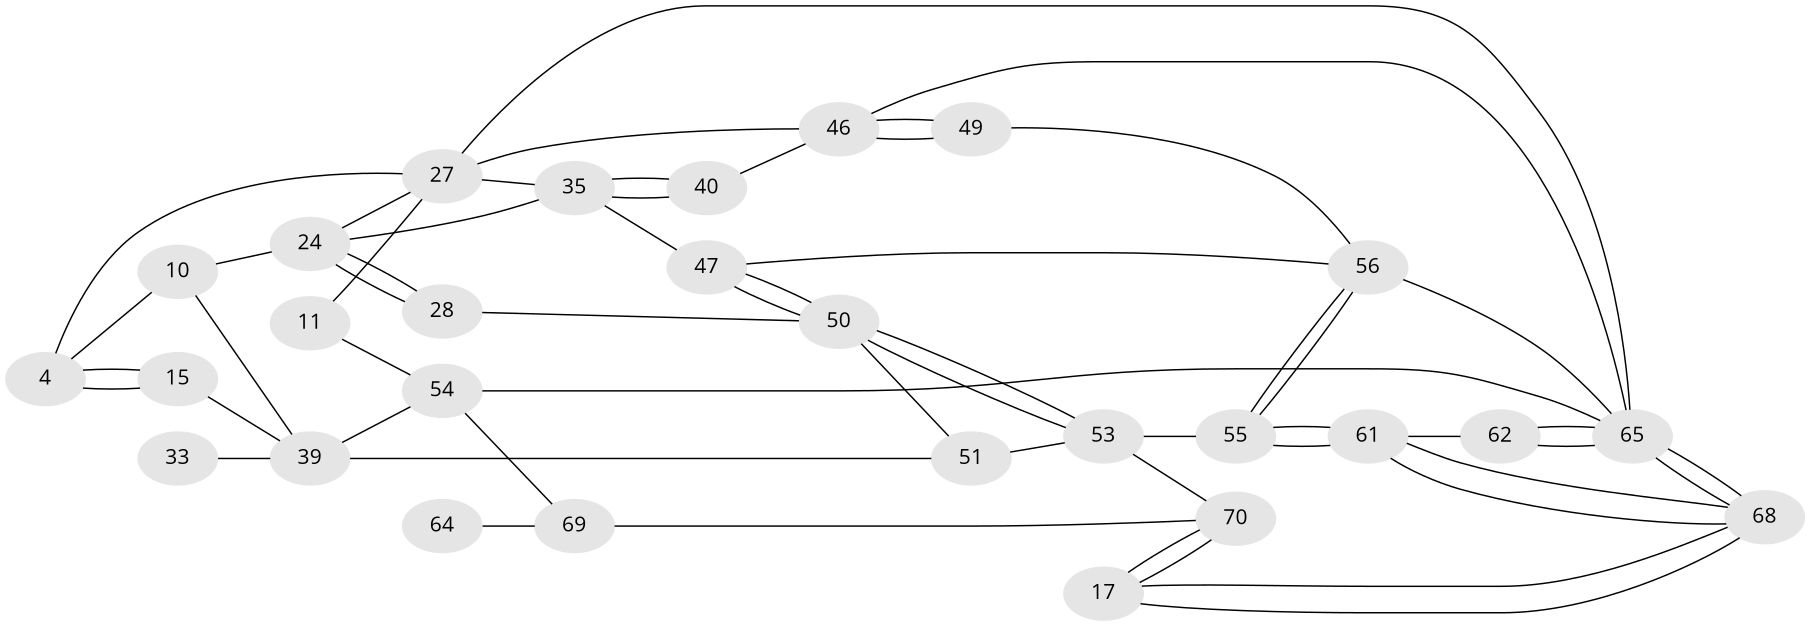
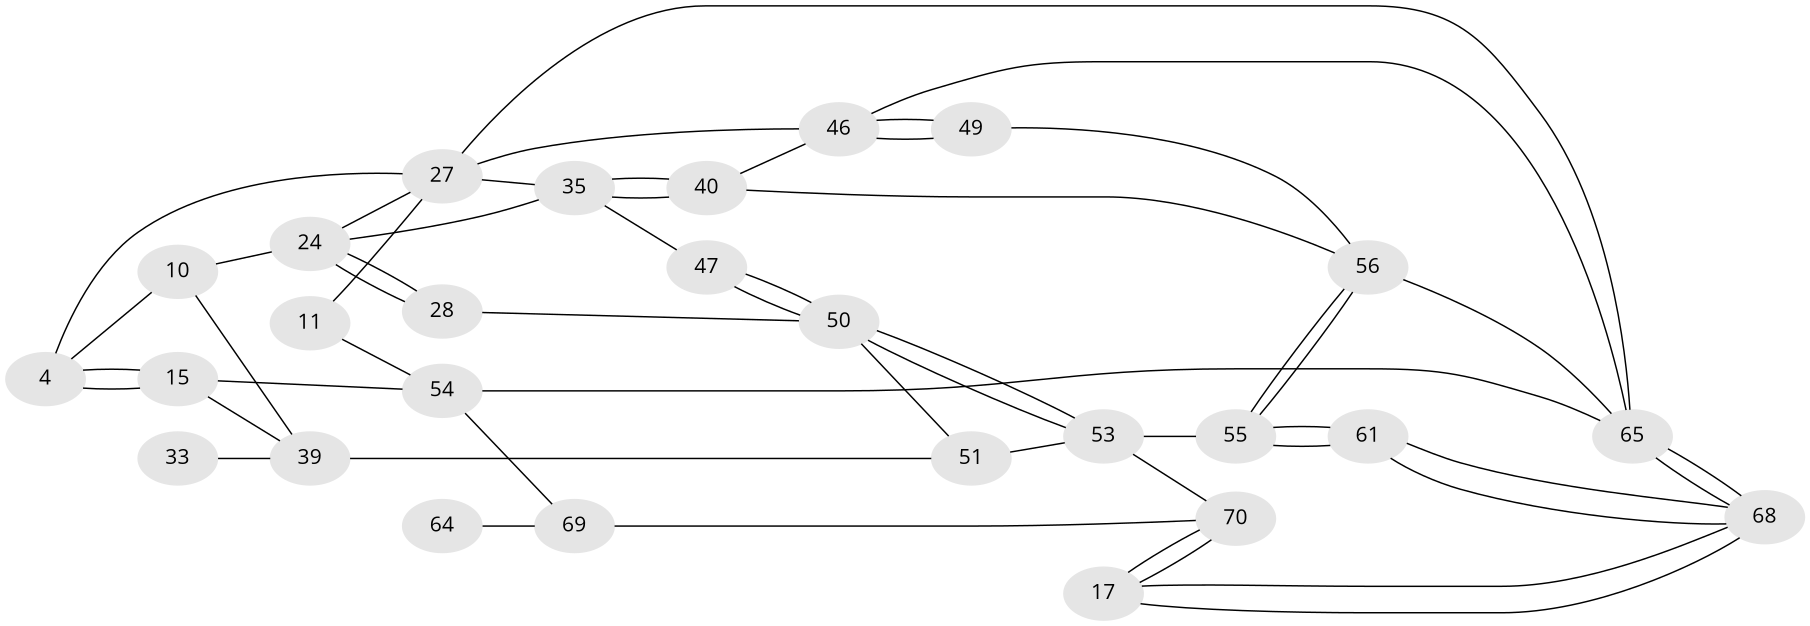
(1037, 253) -> (1045, 197)
(376, 425) -> (310, 385)
(1500, 436) -> none
